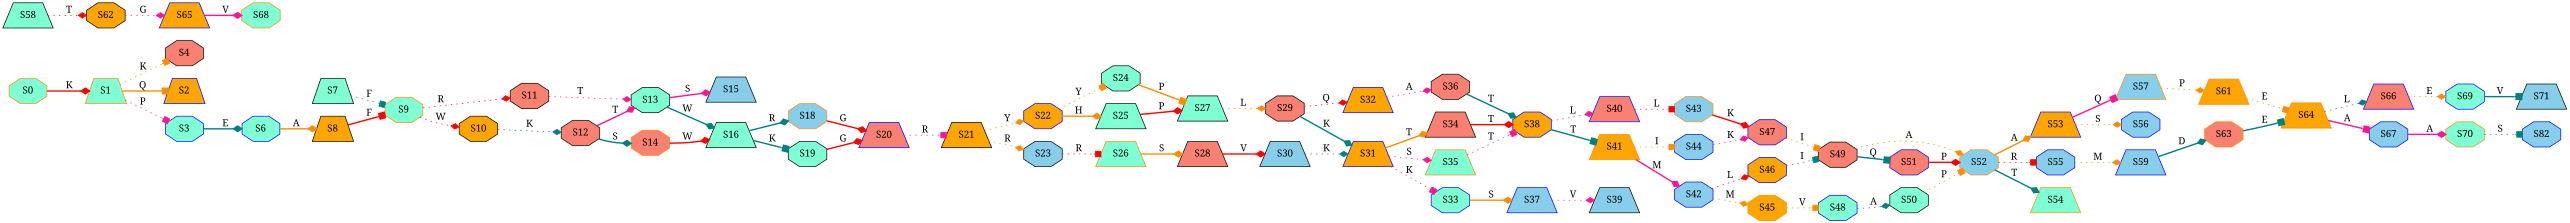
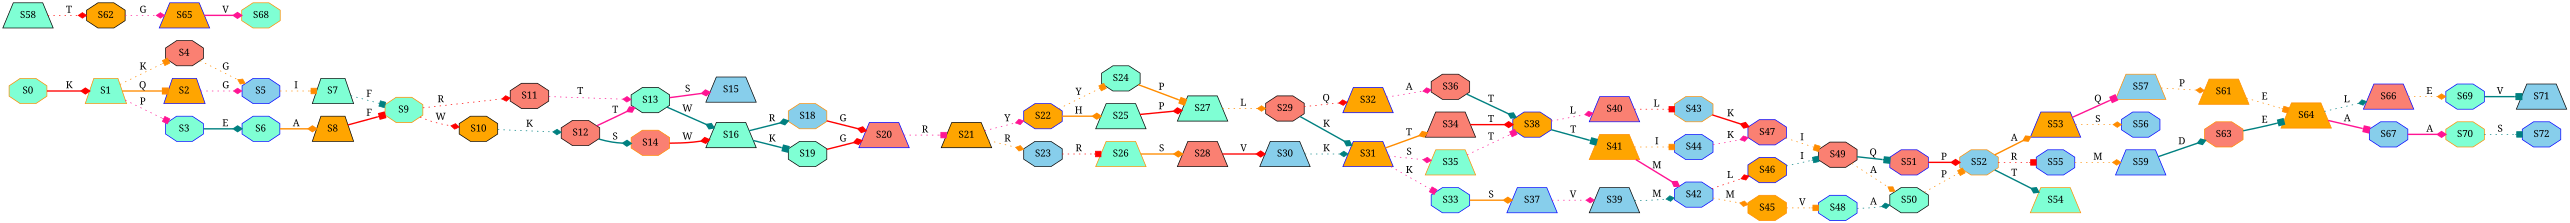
none -> (261, 91)
(1000, 127) -> (1000, 127)
(2541, 134) -> (2541, 134)
(1906, 141) -> (1870, 175)
none -> (1650, 200)
